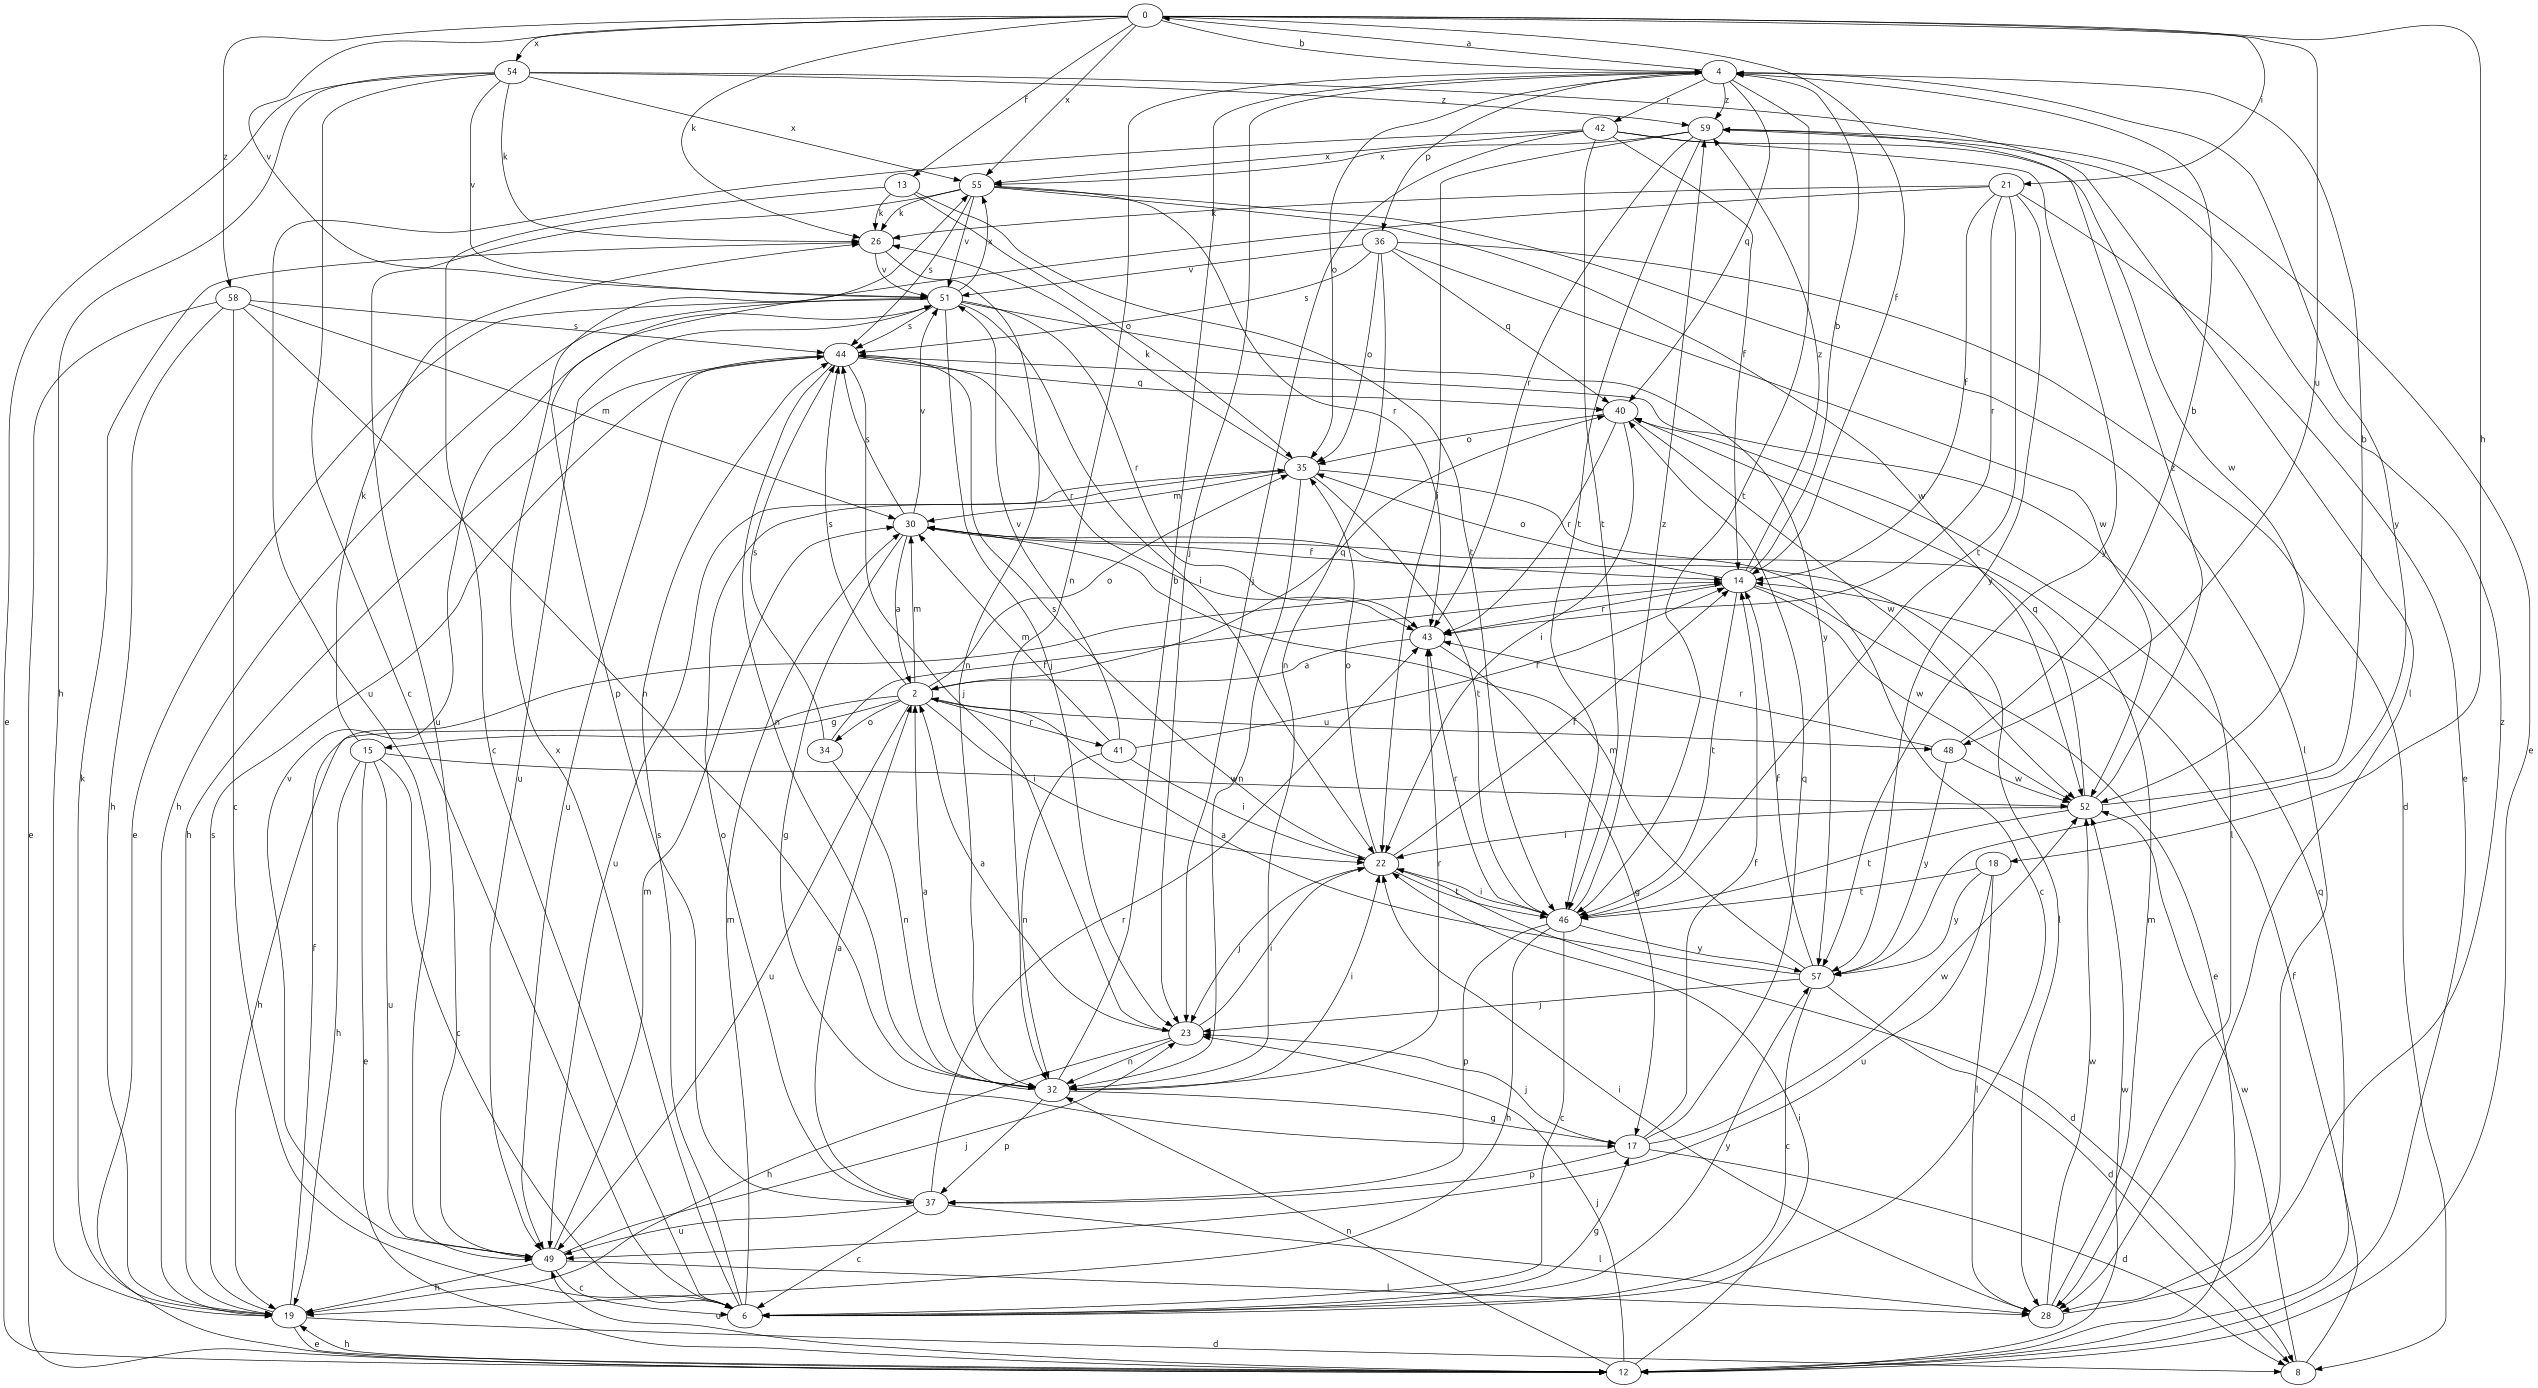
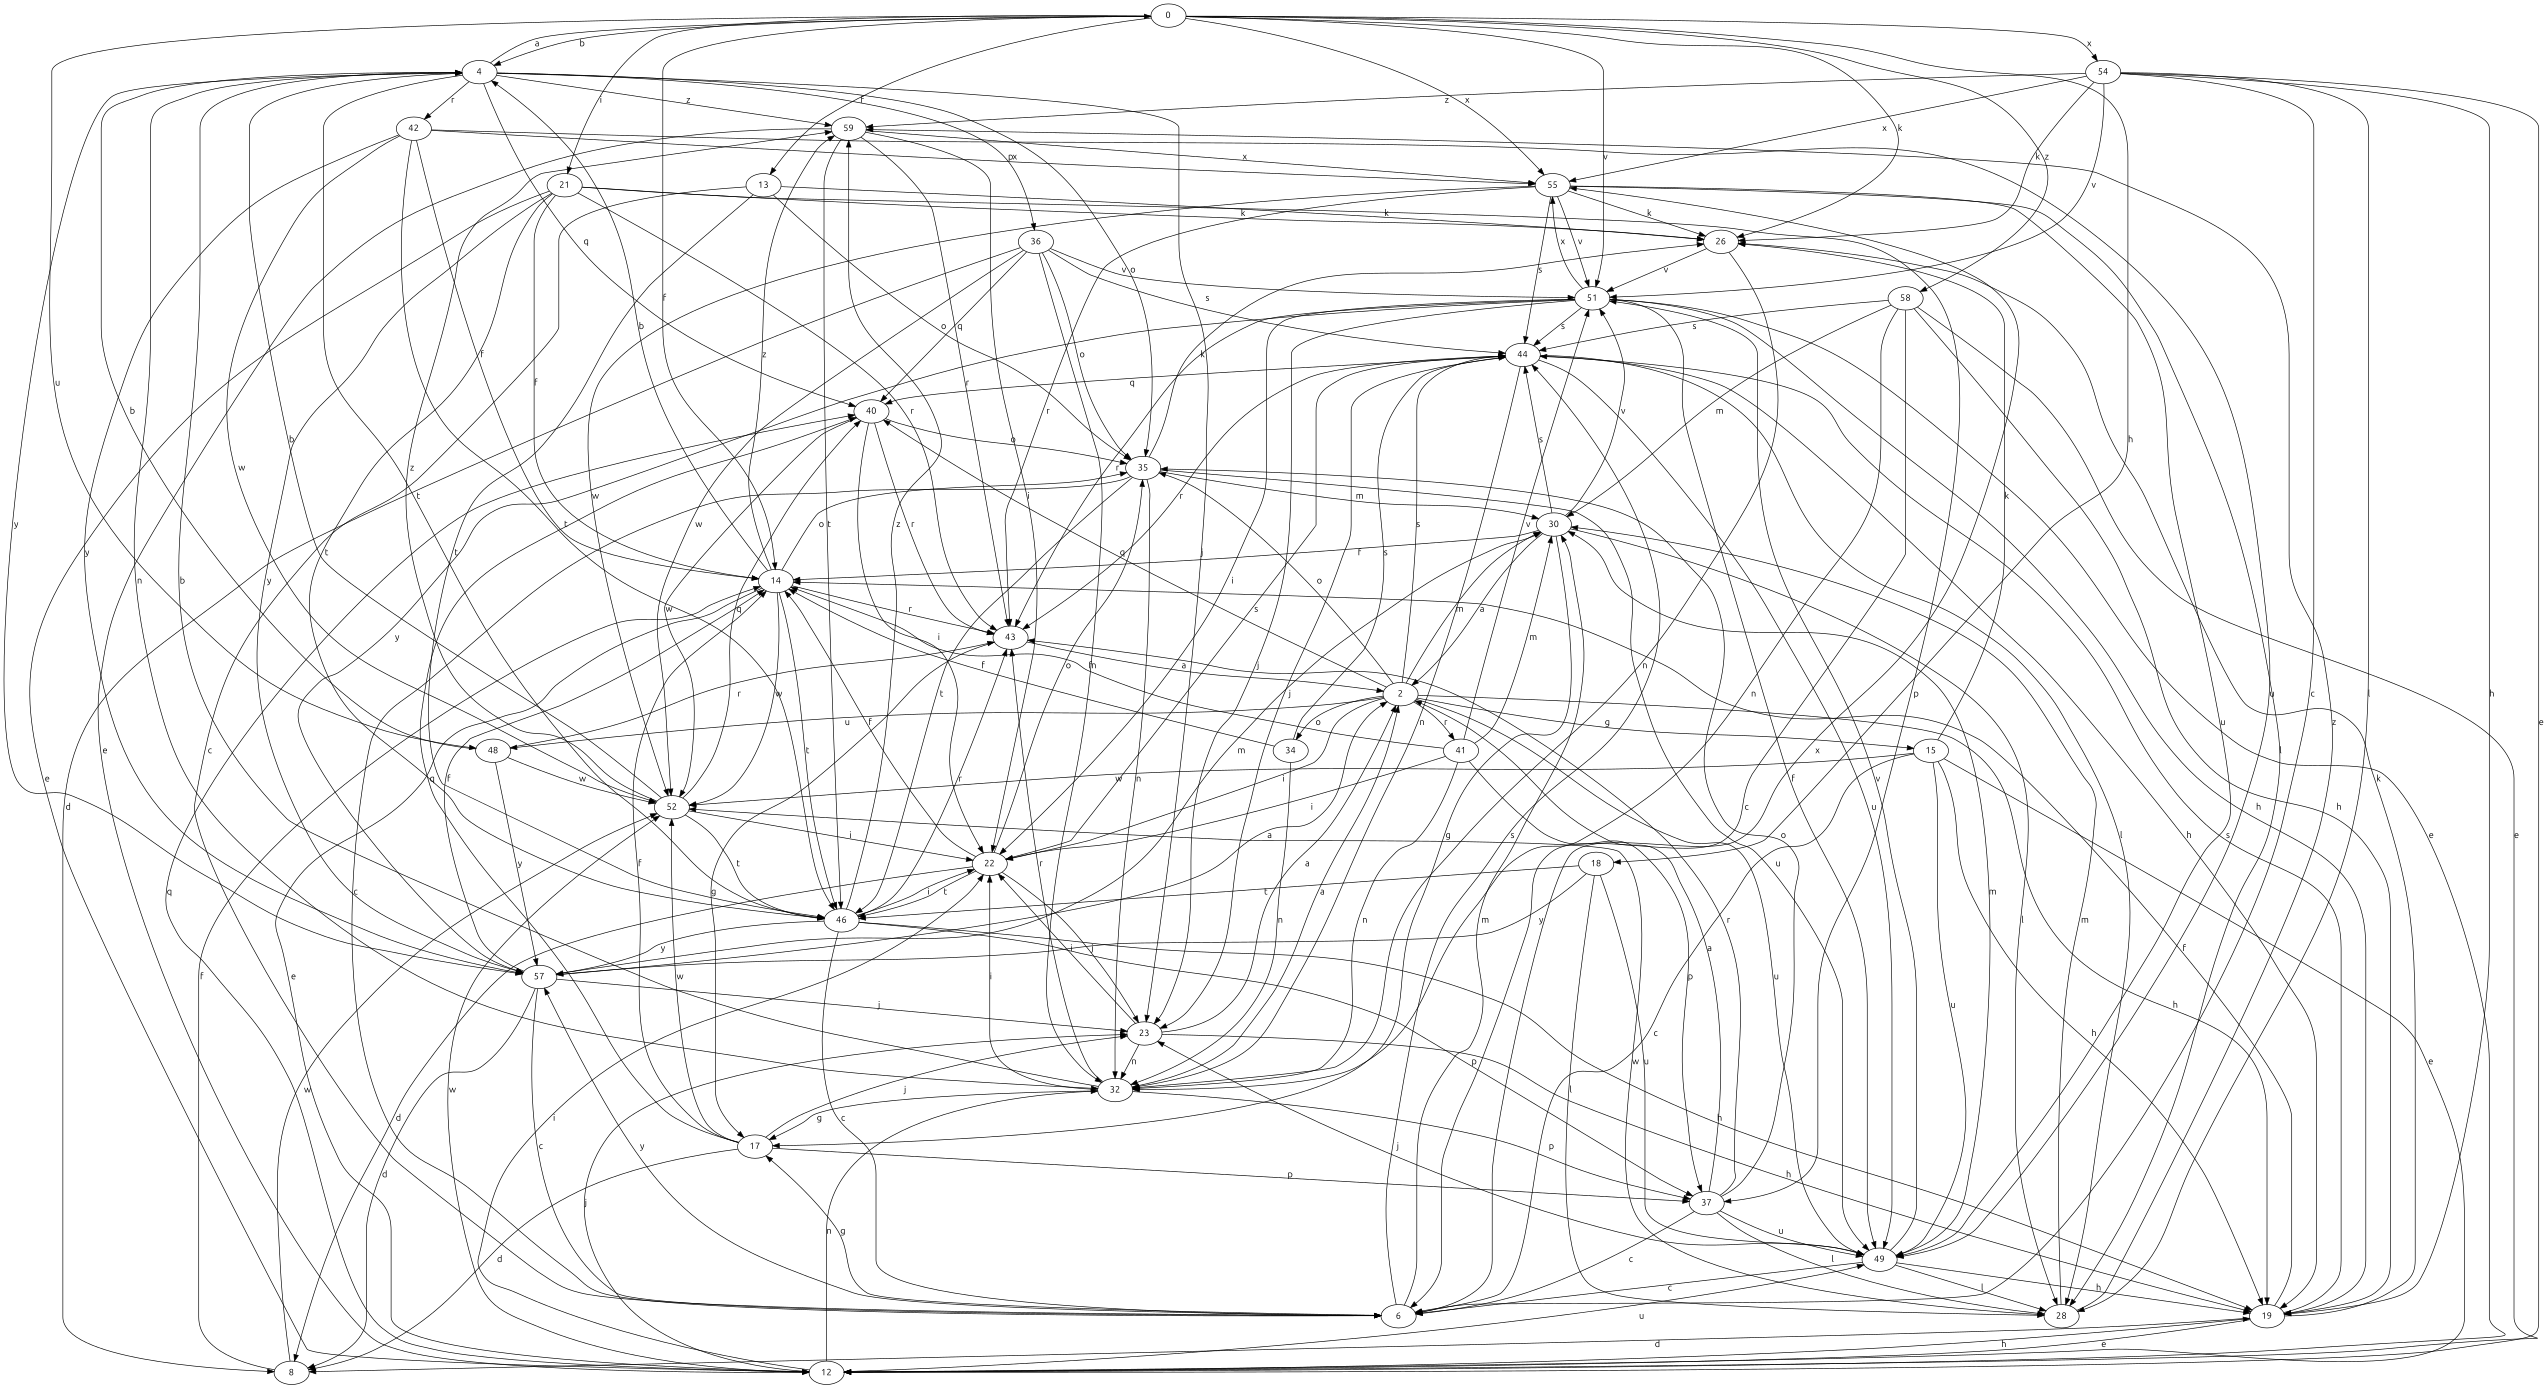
(1269, 492) -> none
(520, 779) -> (1793, 779)
none -> (1682, 910)
(1691, 1150) -> none
